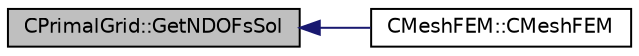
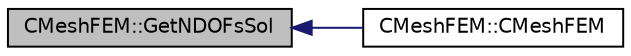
(154, 28) -> (150, 28)
